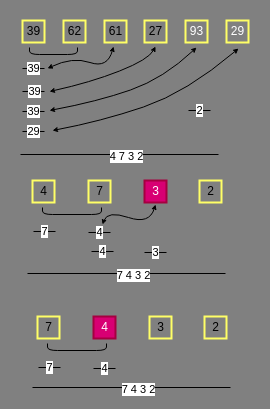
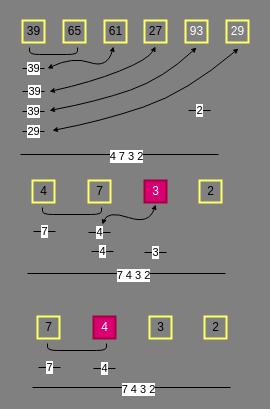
(75, 32) -> (75, 32)
